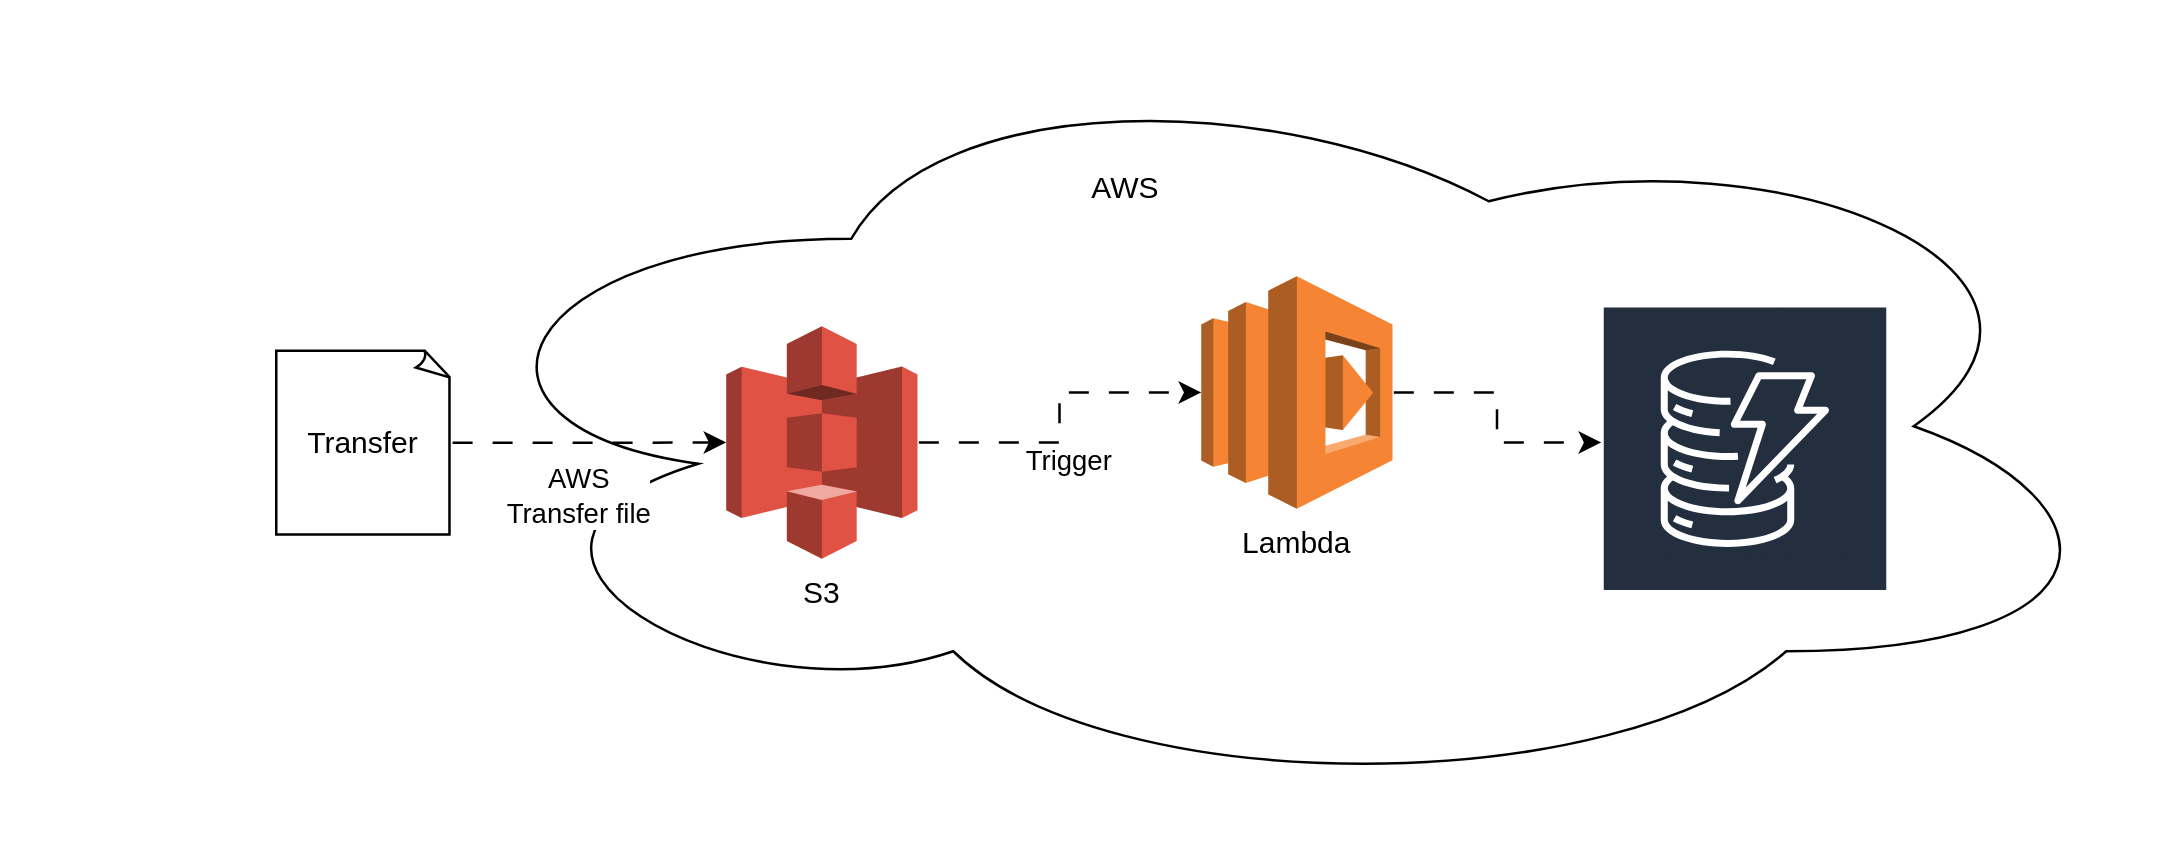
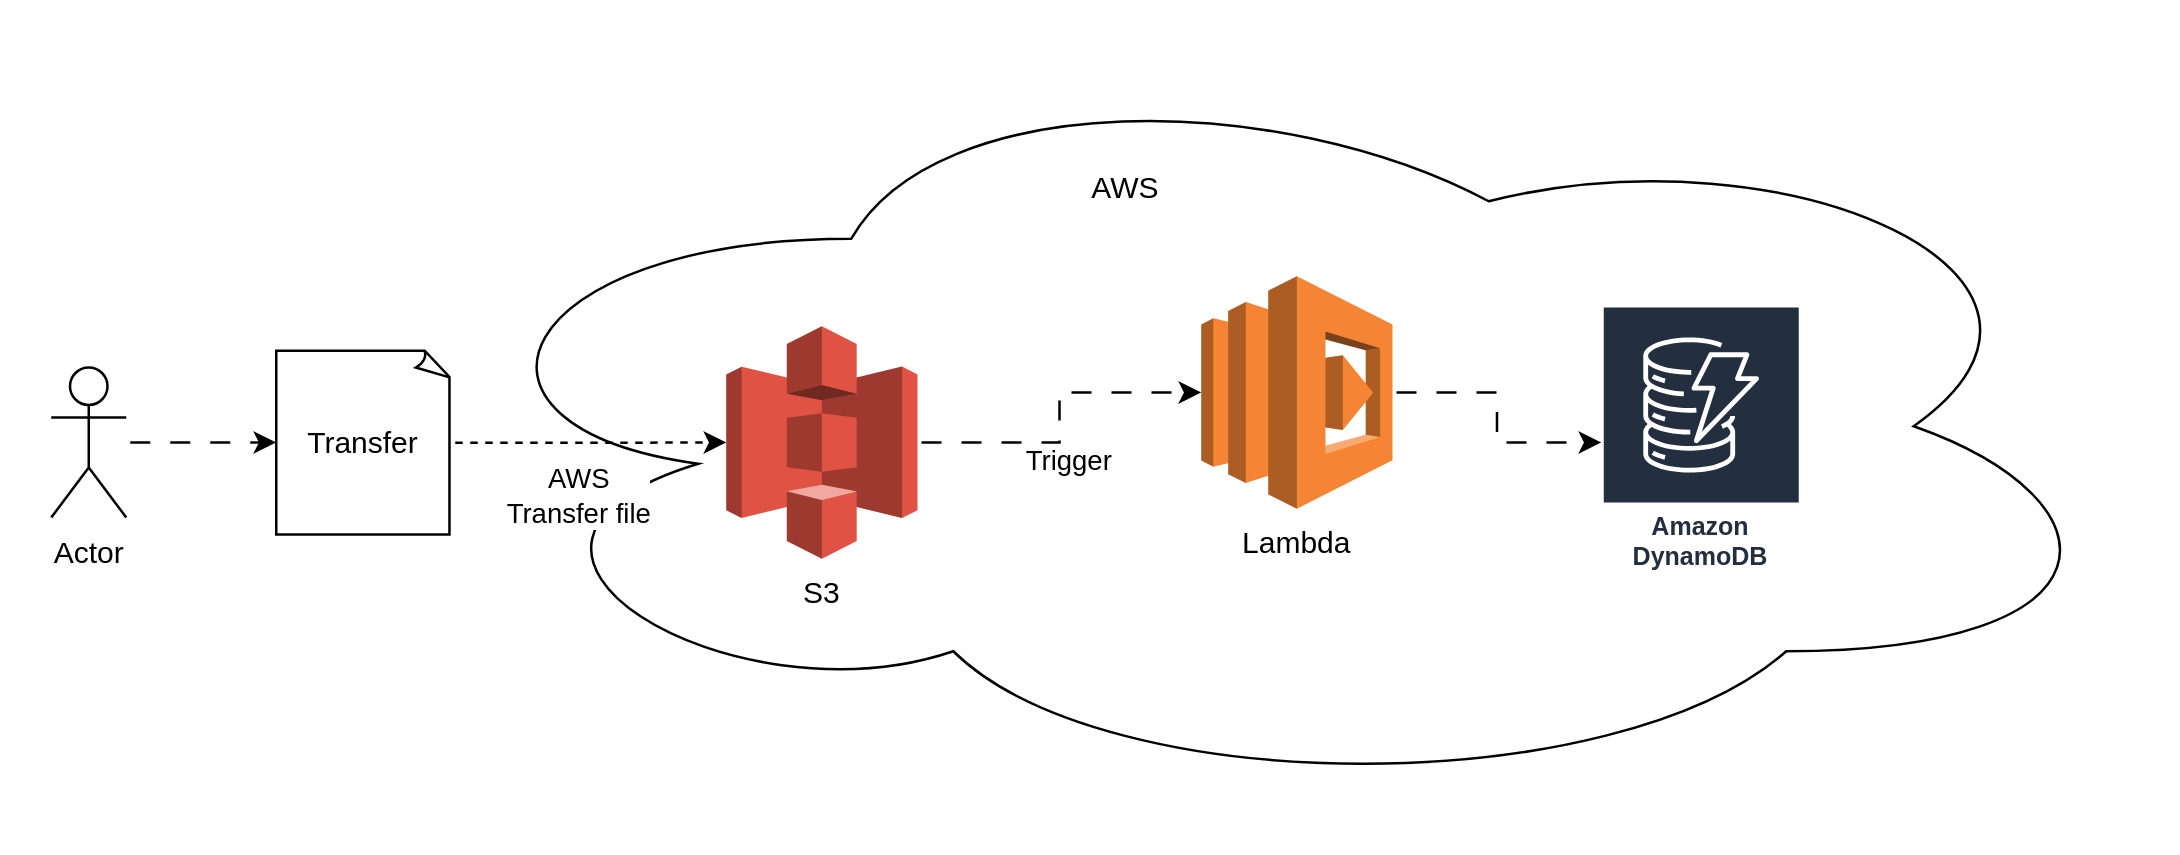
none -> (89, 443)
none -> (139, 443)
(612, 443) -> (612, 443)
(1745, 443) -> (1701, 443)
